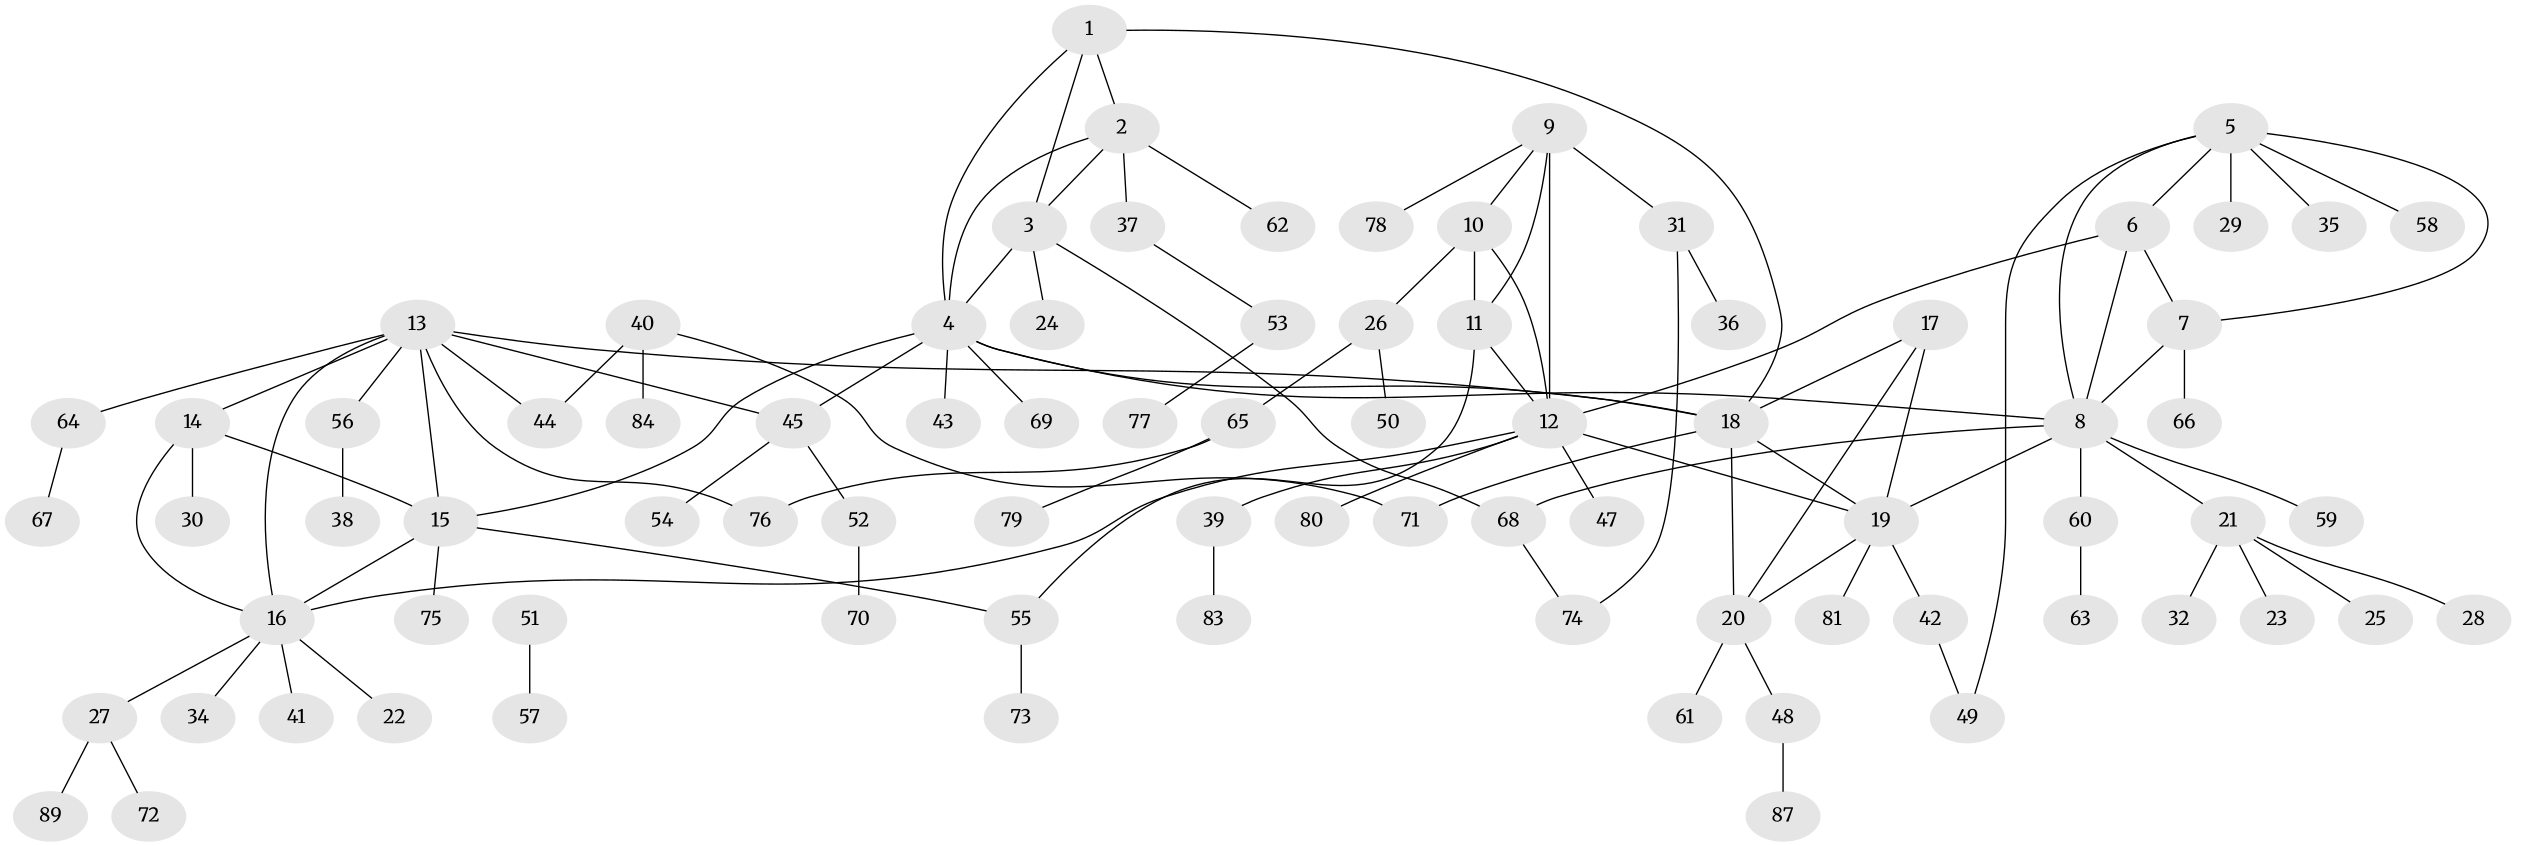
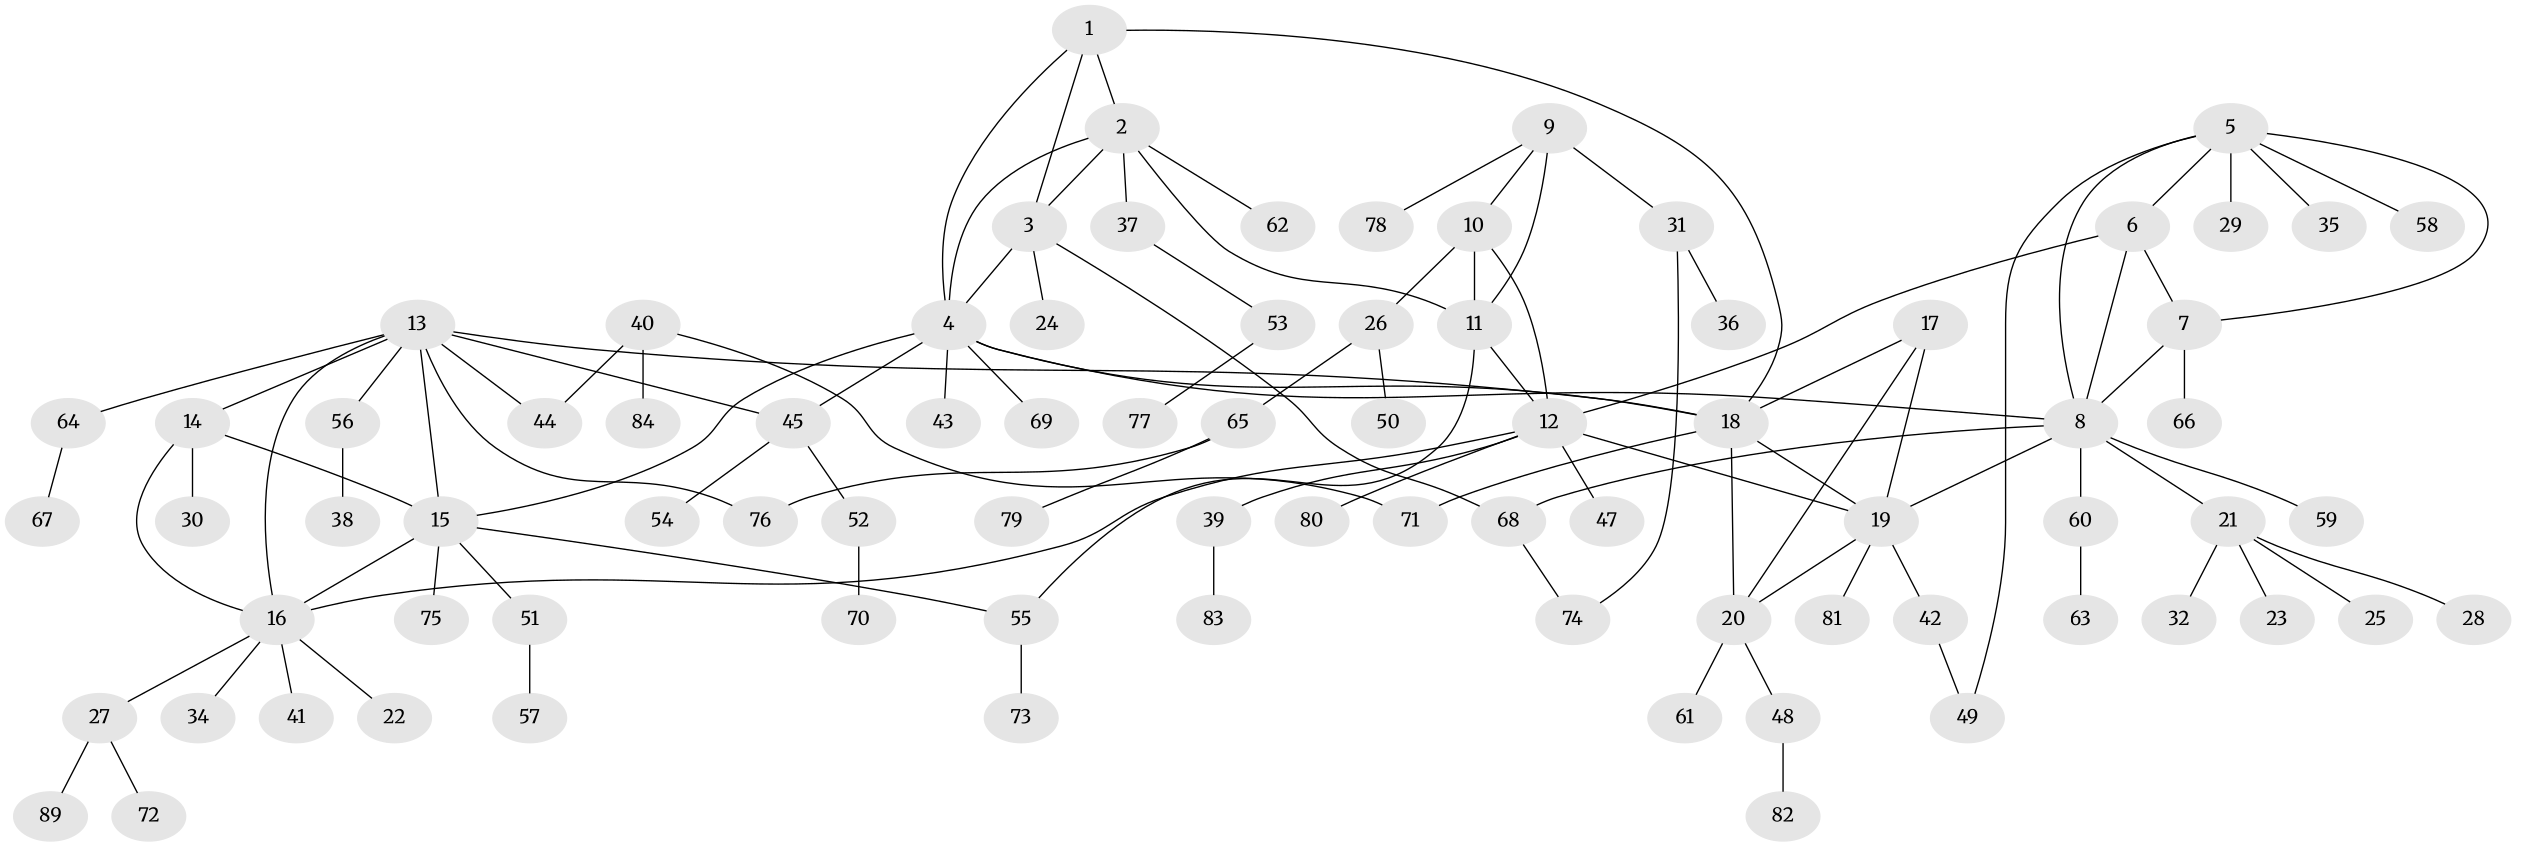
none -> (1270, 271)
(1550, 276) -> none
none -> (485, 571)
(1783, 816) -> (1783, 816)
